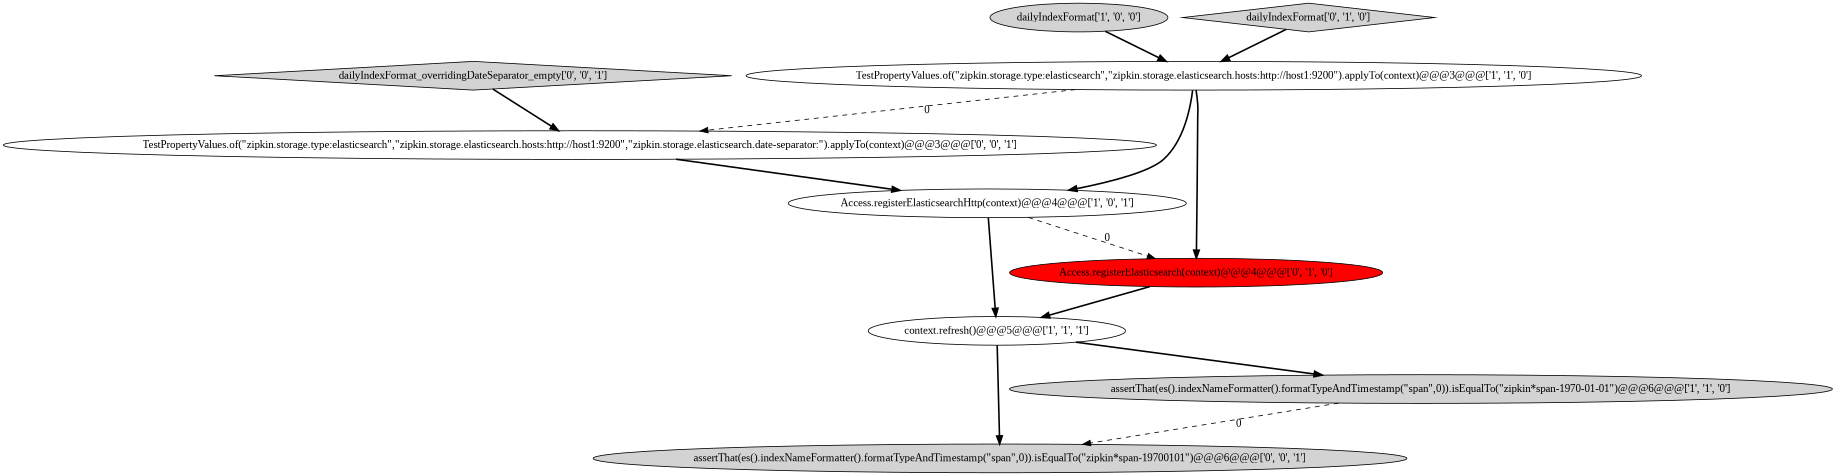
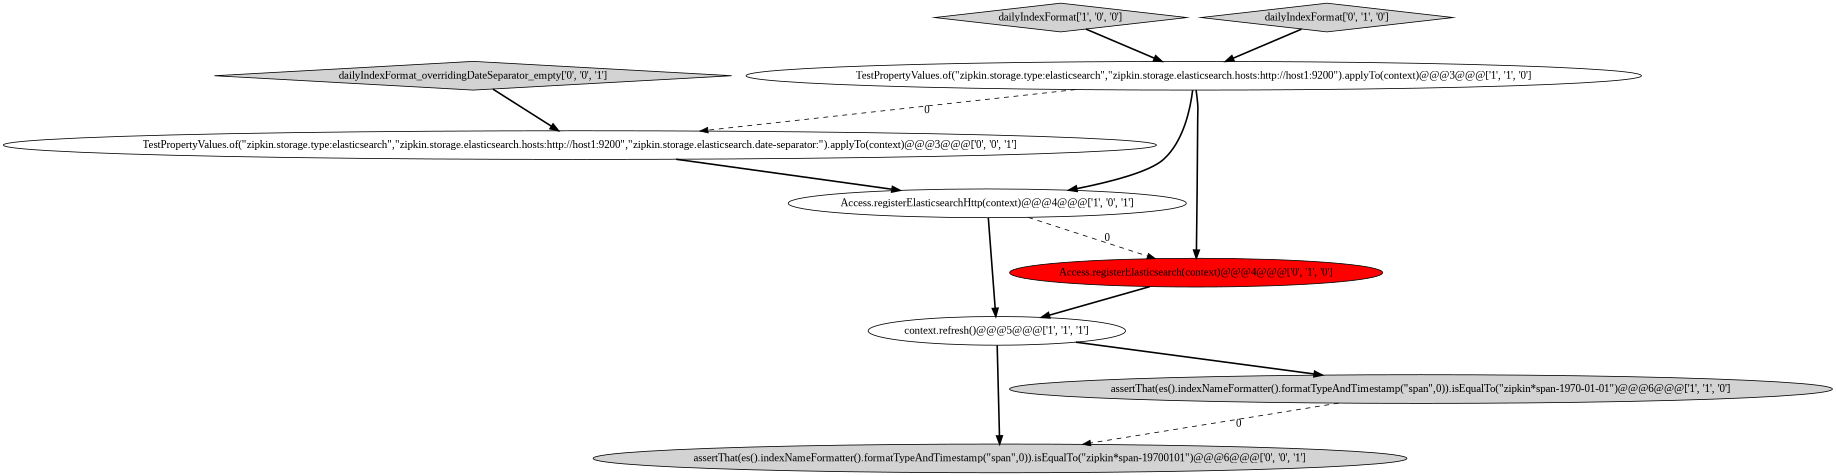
(1079, 18) -> (1061, 18)
